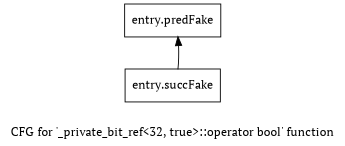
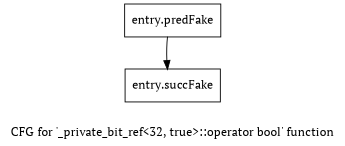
(179, 58) -> (167, 49)
